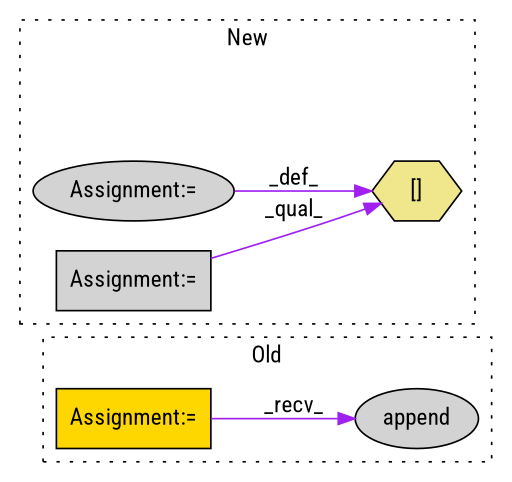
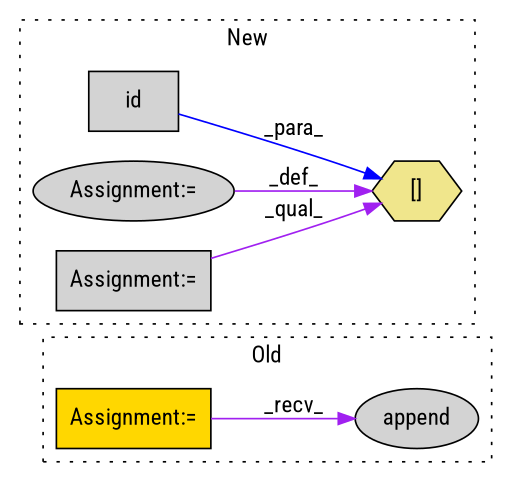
none -> (134, 101)
